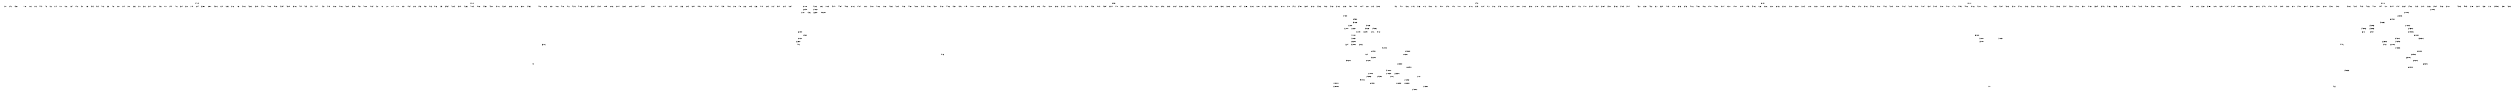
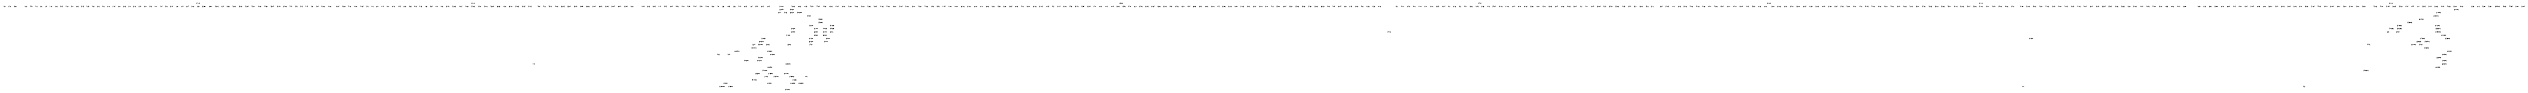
none -> (1494, 7)
none -> (1911, 7)
